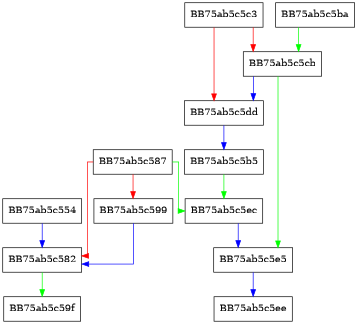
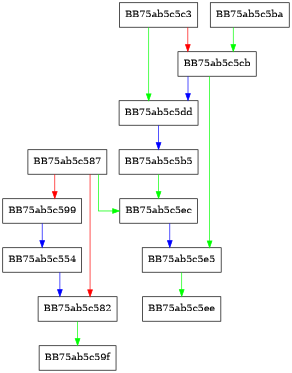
(214, 61) -> (149, 61)
(131, 264) -> (42, 232)
(253, 281) -> (182, 281)
